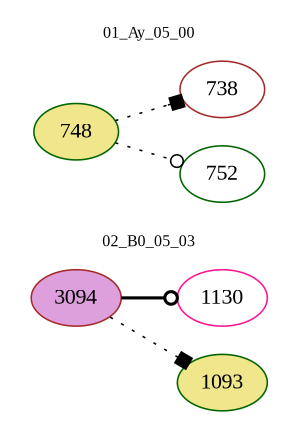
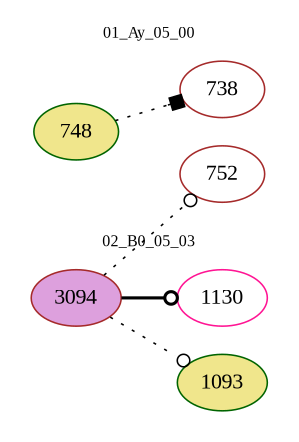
(143, 151) -> (145, 240)
(222, 174) -> (222, 174)
(143, 336) -> (143, 336)
